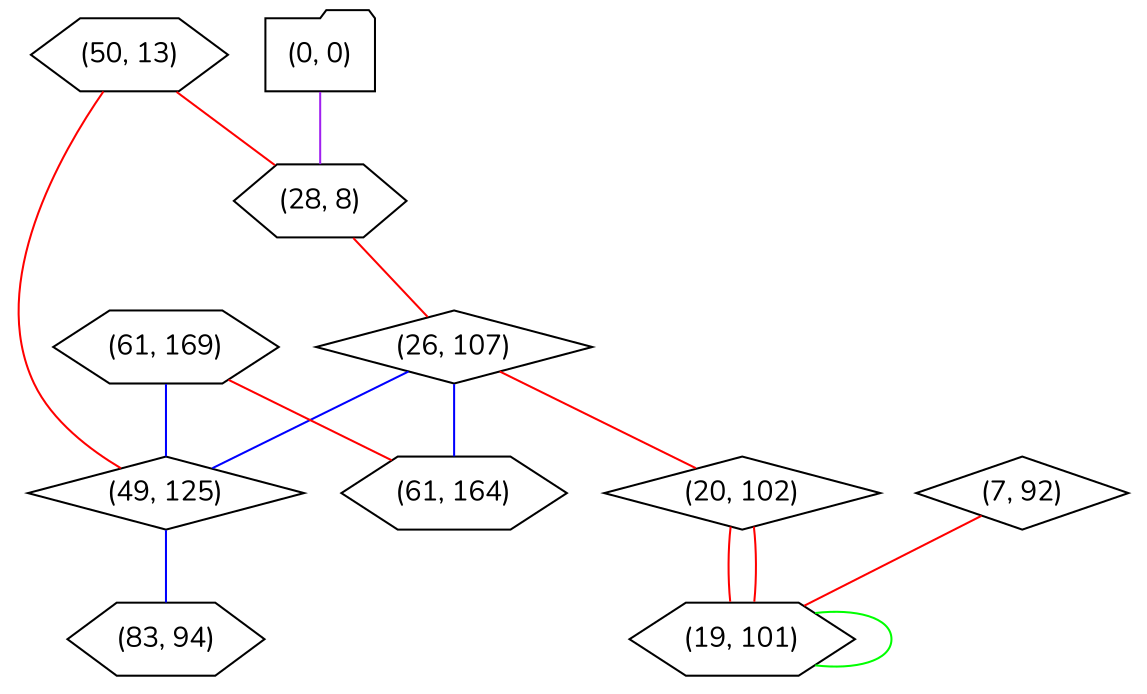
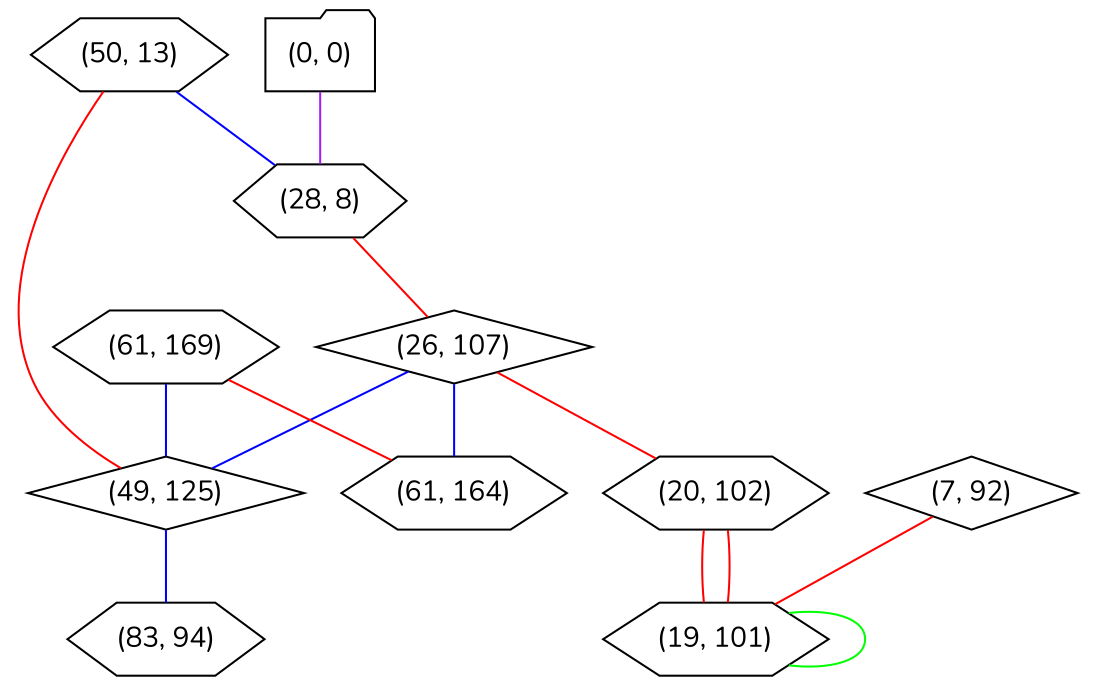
(226, 129) -> (226, 129)
(742, 493) -> (716, 493)
